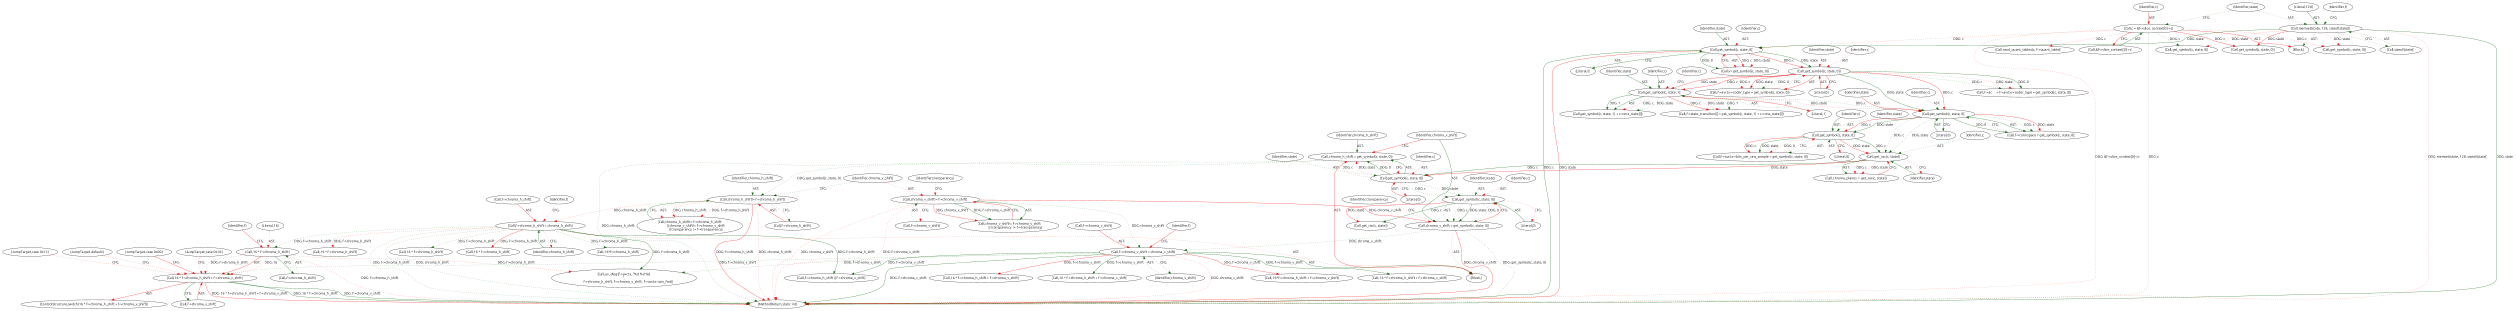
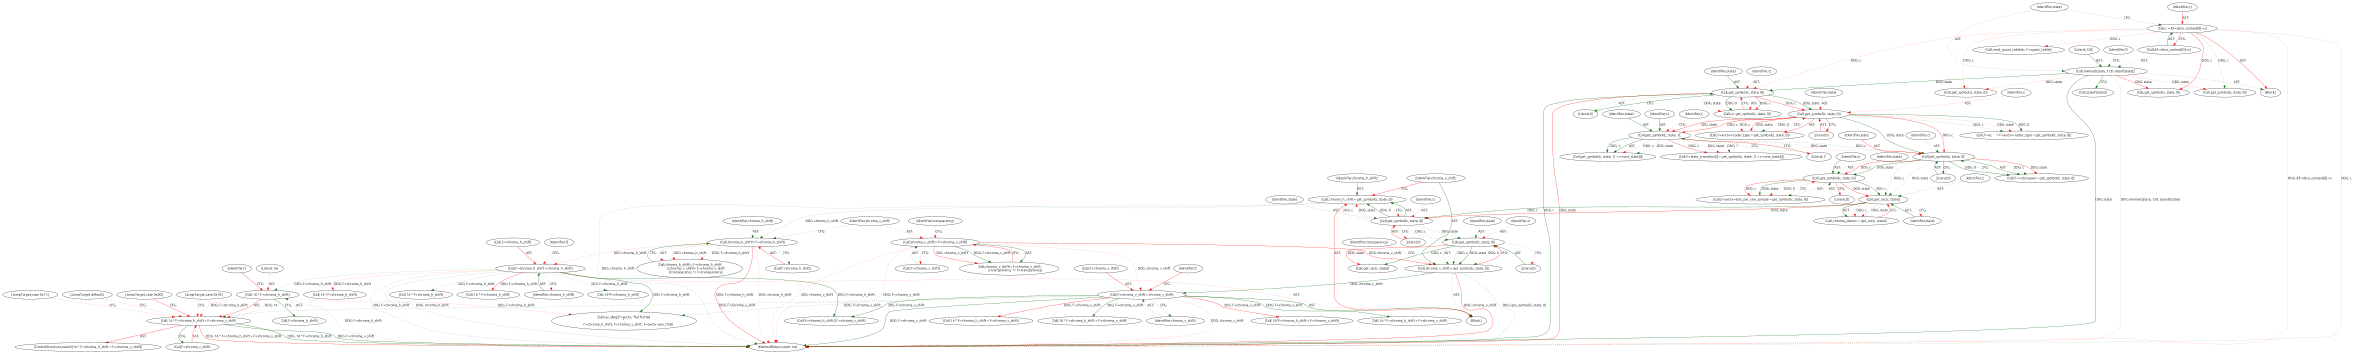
(2373, 37) -> (2139, 60)
(2361, 39) -> (2100, 81)
(1755, 103) -> (1755, 146)
(819, 178) -> (822, 221)
(1067, 207) -> (1069, 249)
(1310, 243) -> (1310, 286)
